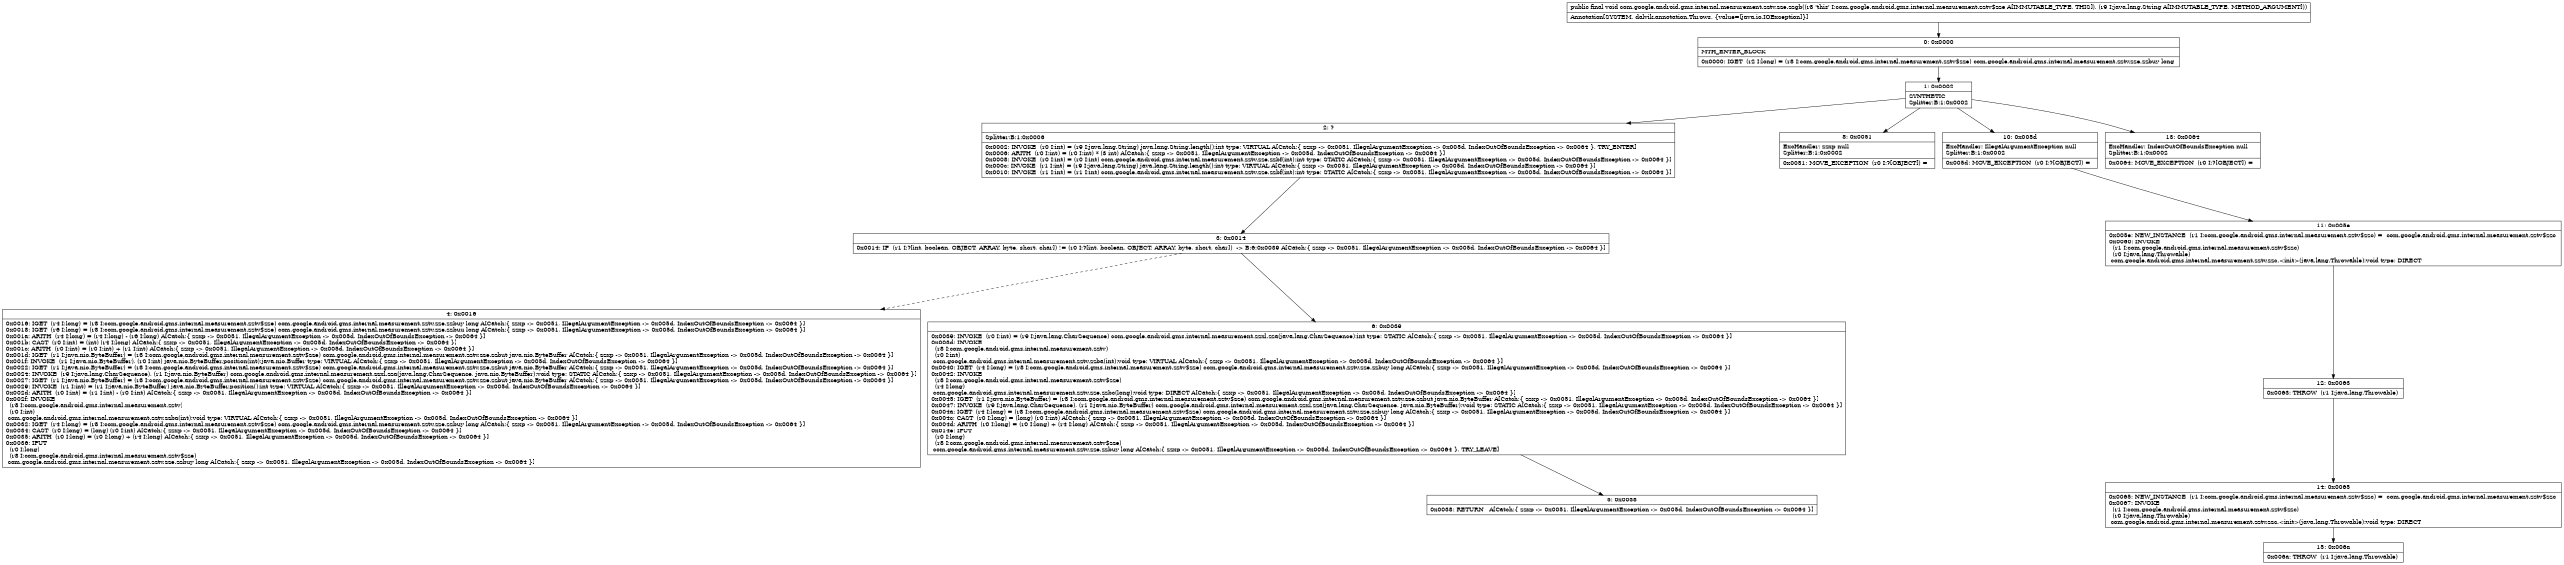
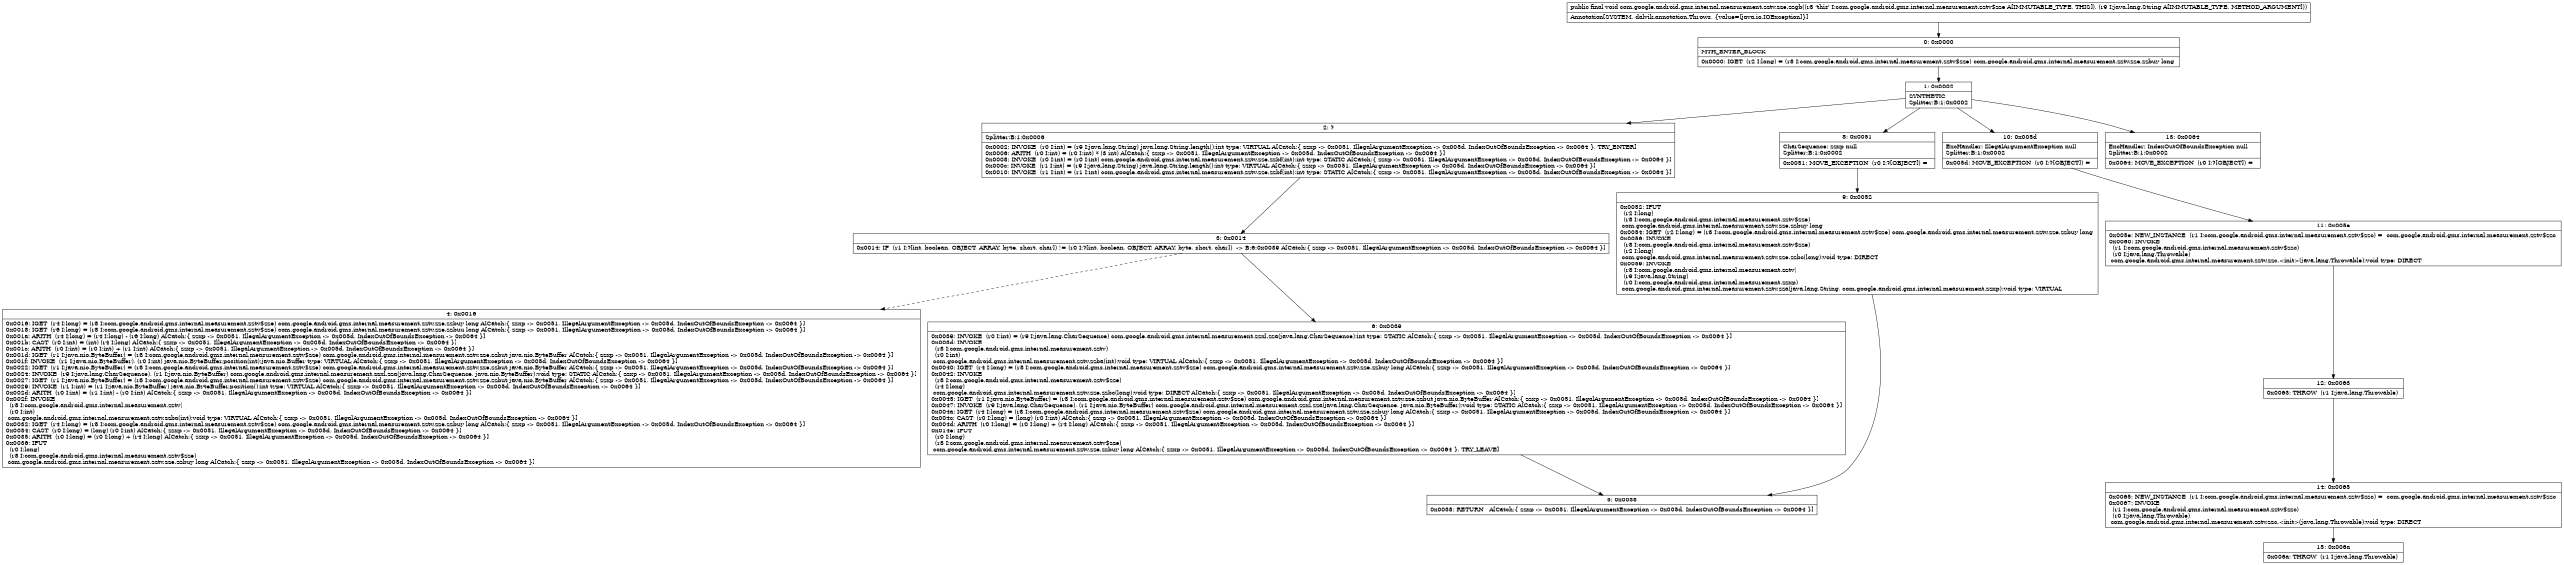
(1816, 147) -> (1820, 147)
none -> (1857, 243)
